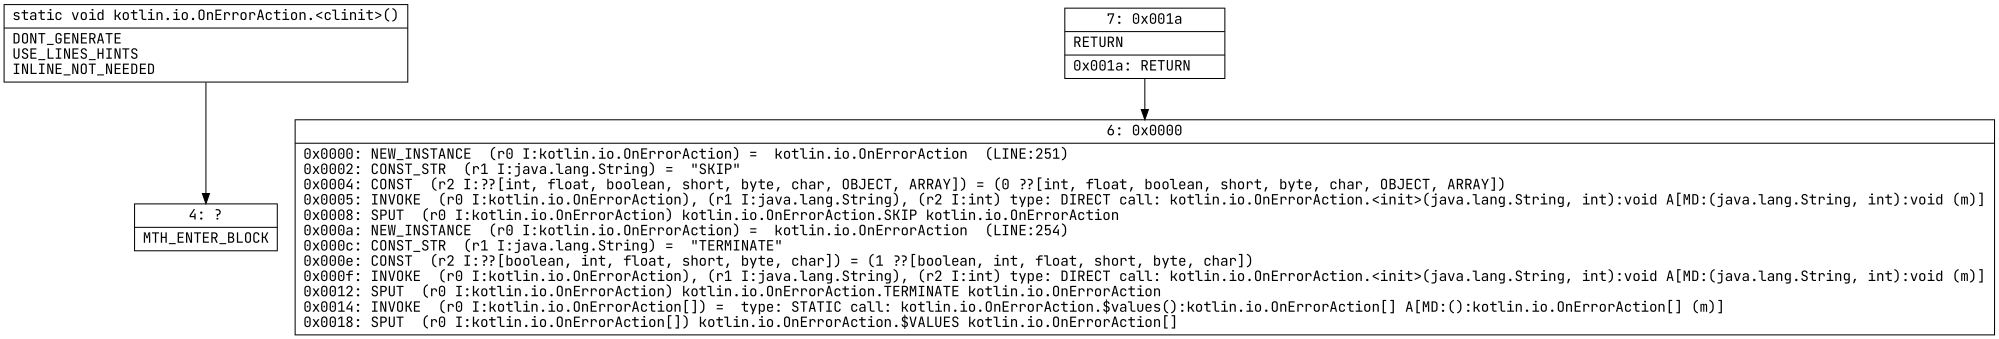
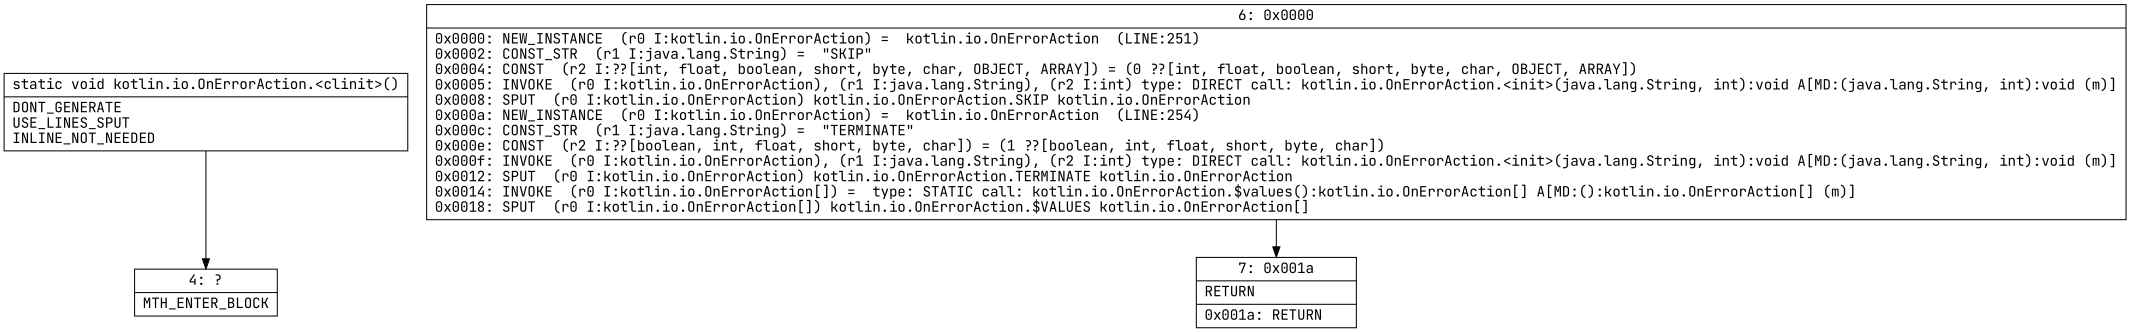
(75, 55) -> (71, 123)
(1145, 94) -> (1276, 233)
